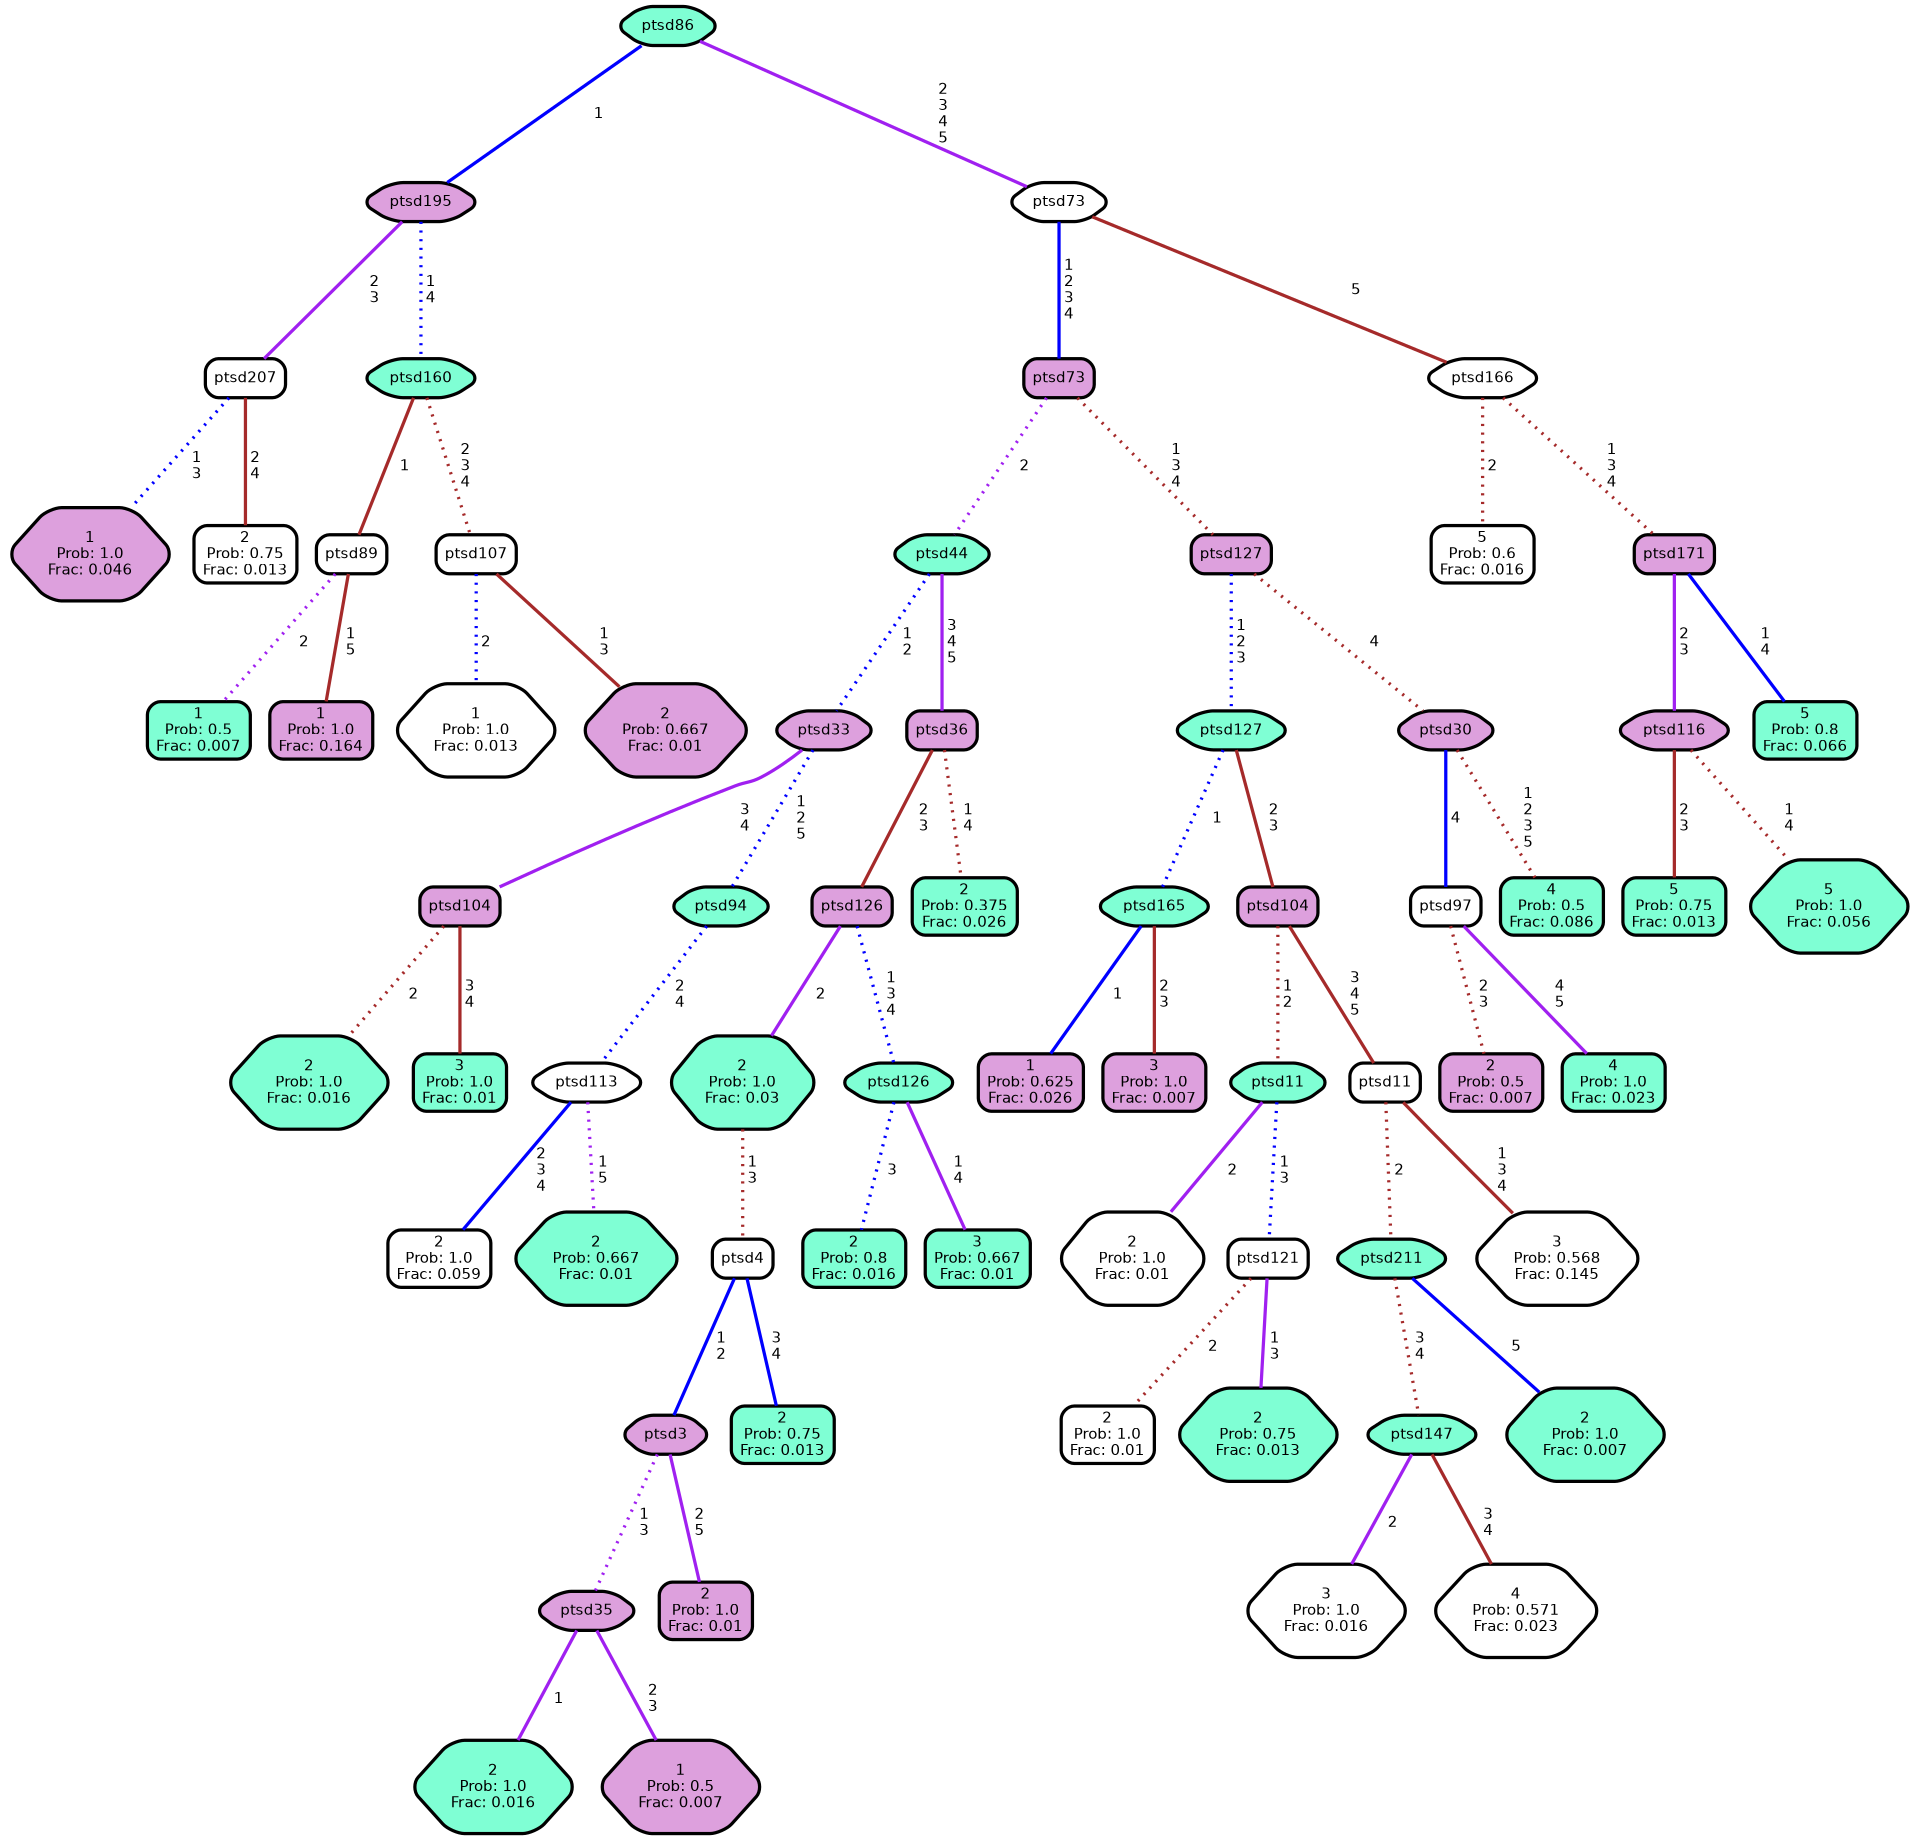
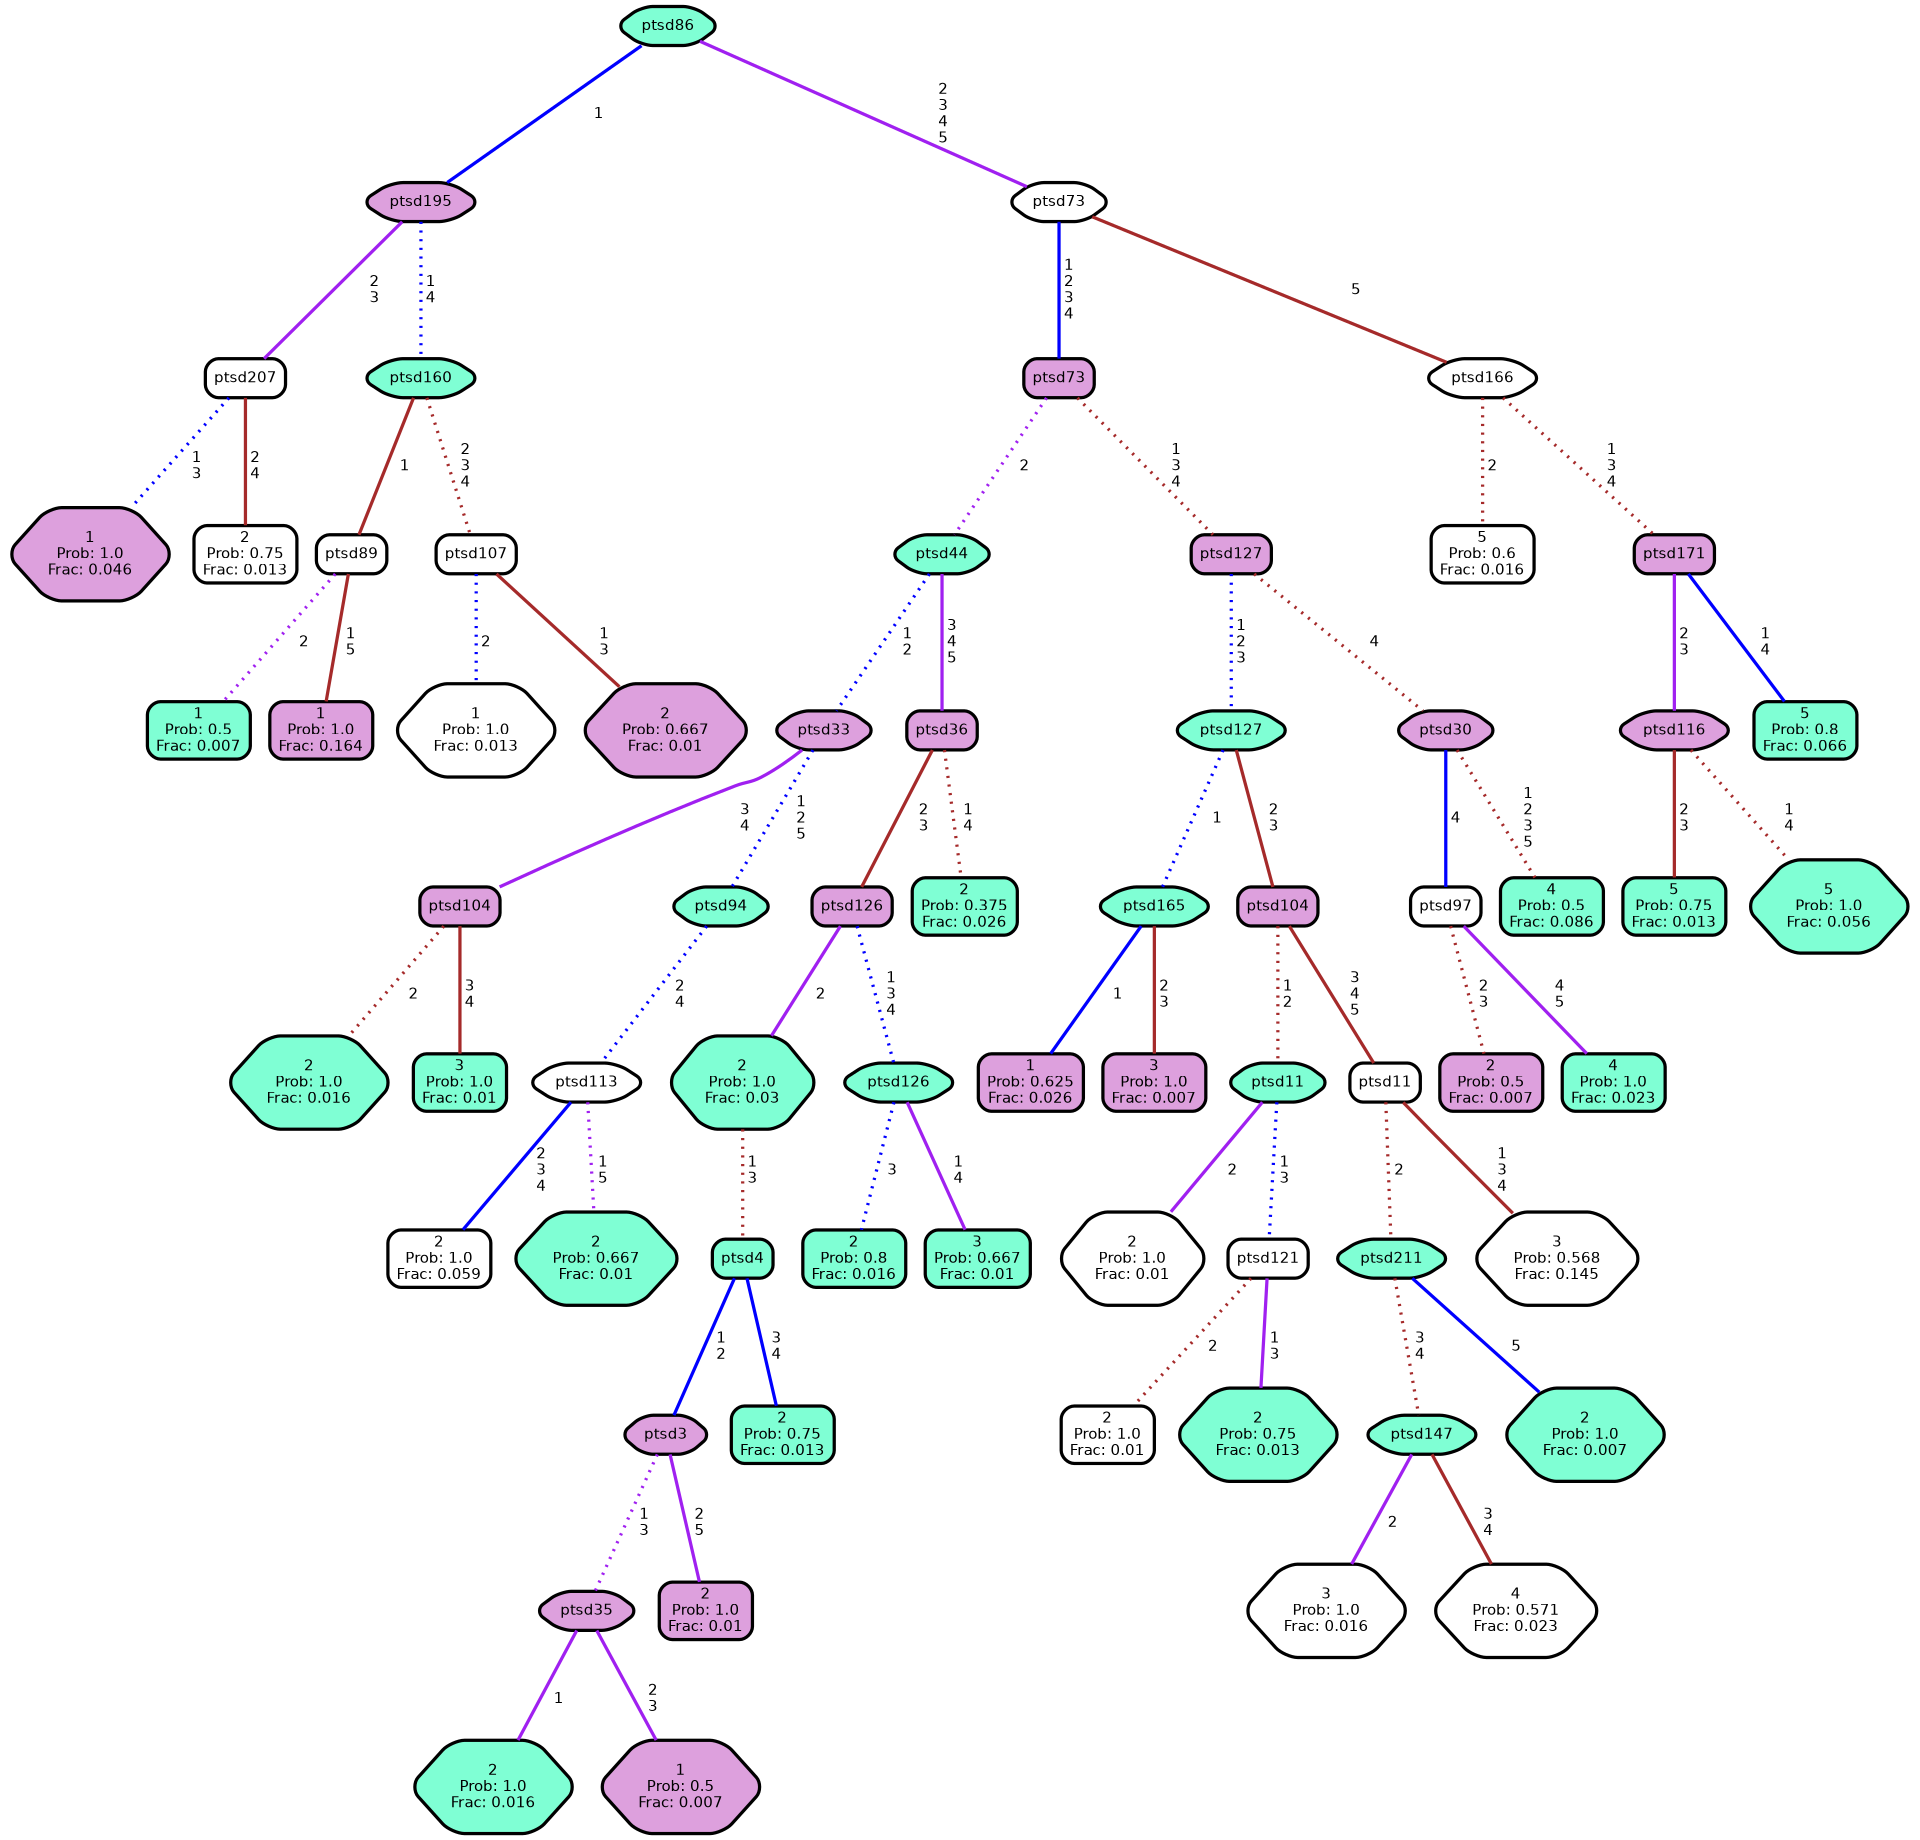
(743, 1259) -> (743, 1259)
